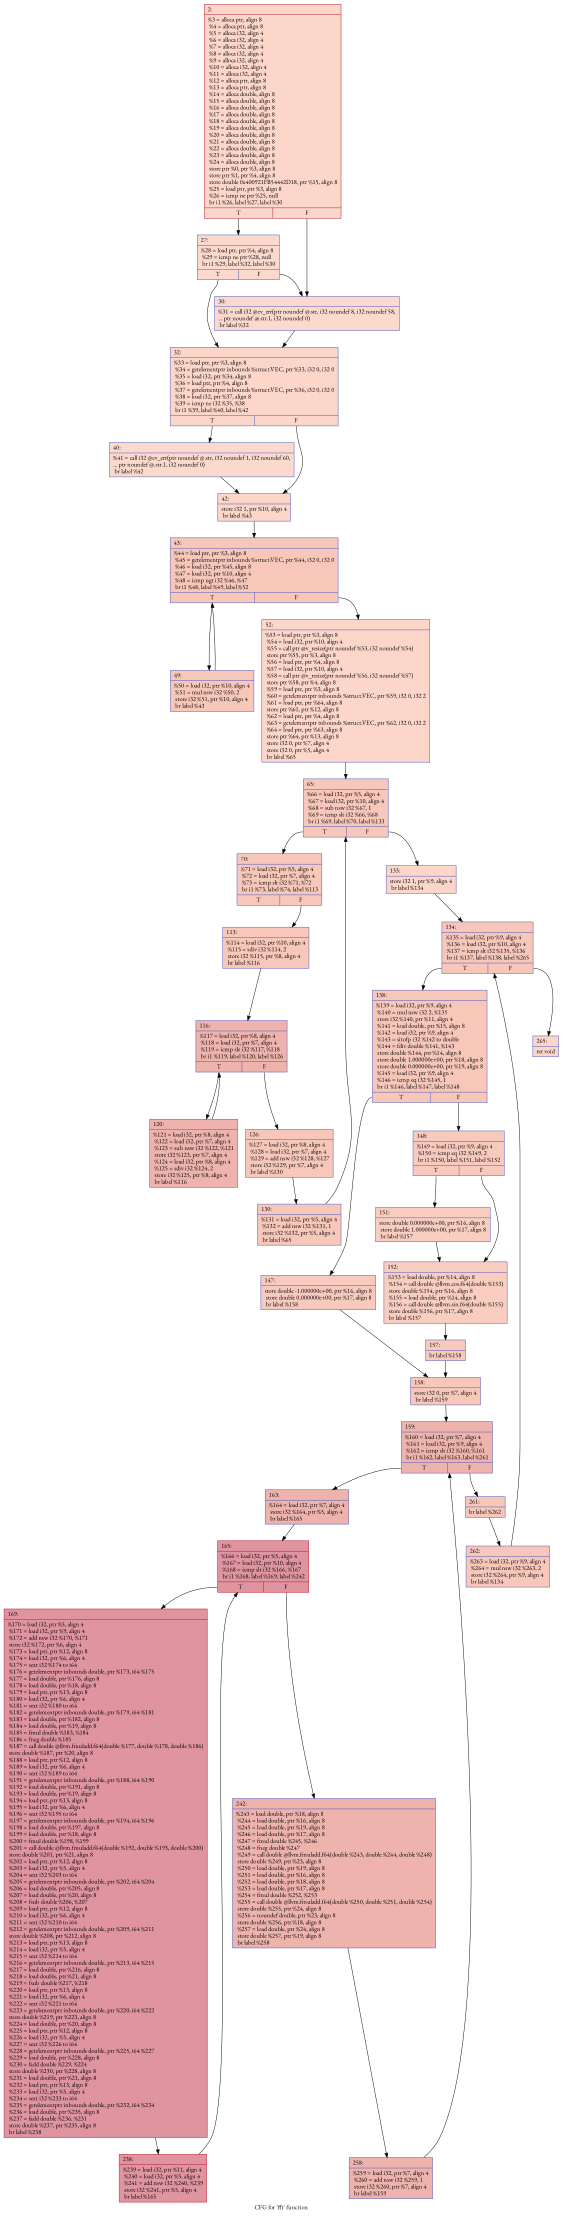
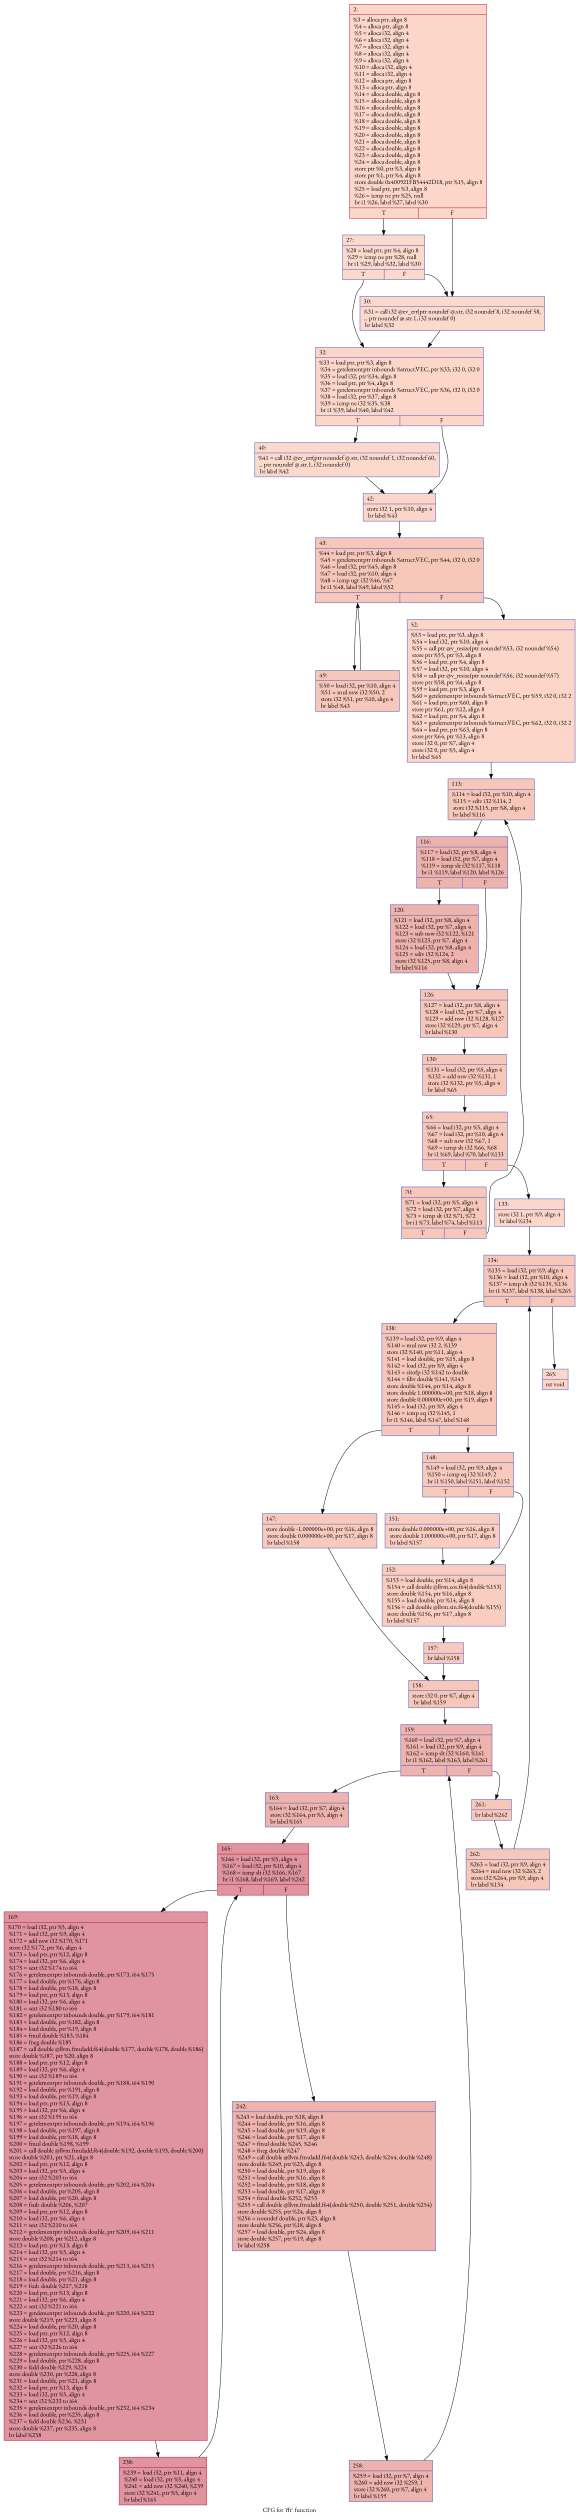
(304, 703) -> (449, 703)
(346, 768) -> (491, 768)
(218, 1099) -> (450, 979)
